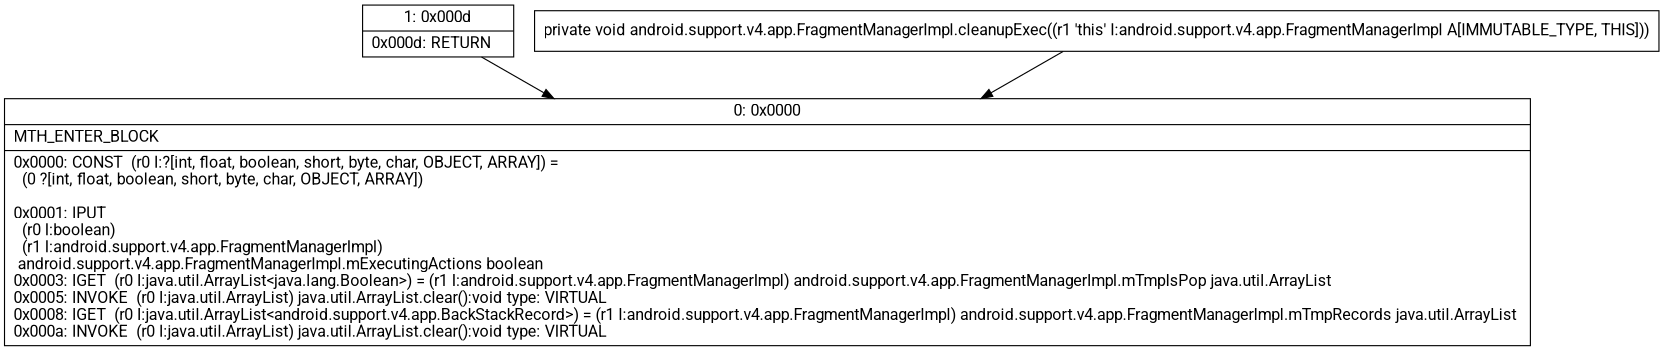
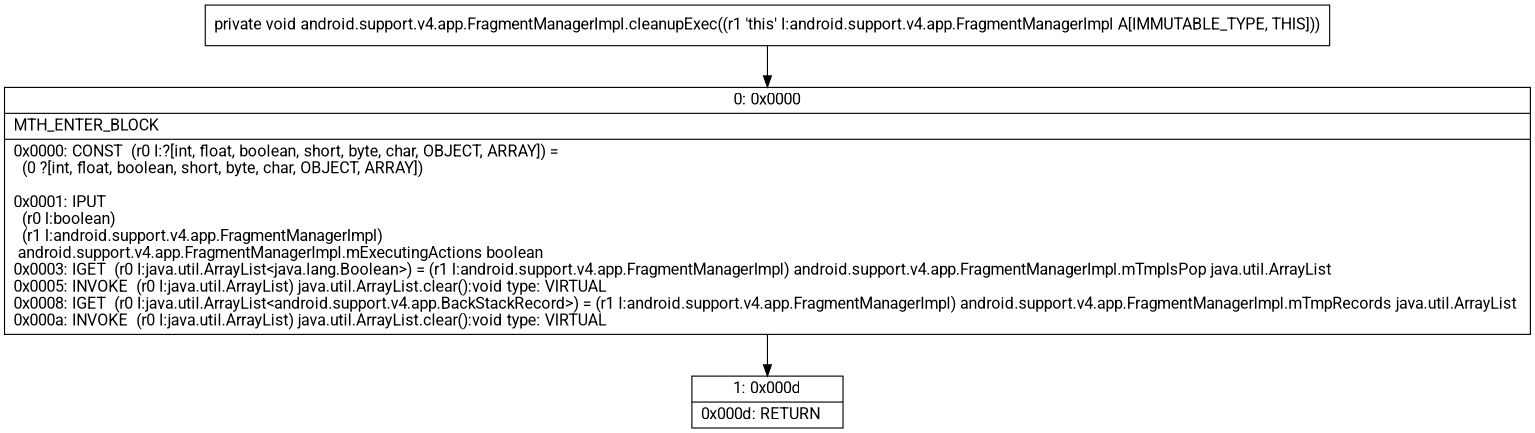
(513, 75) -> (767, 350)
